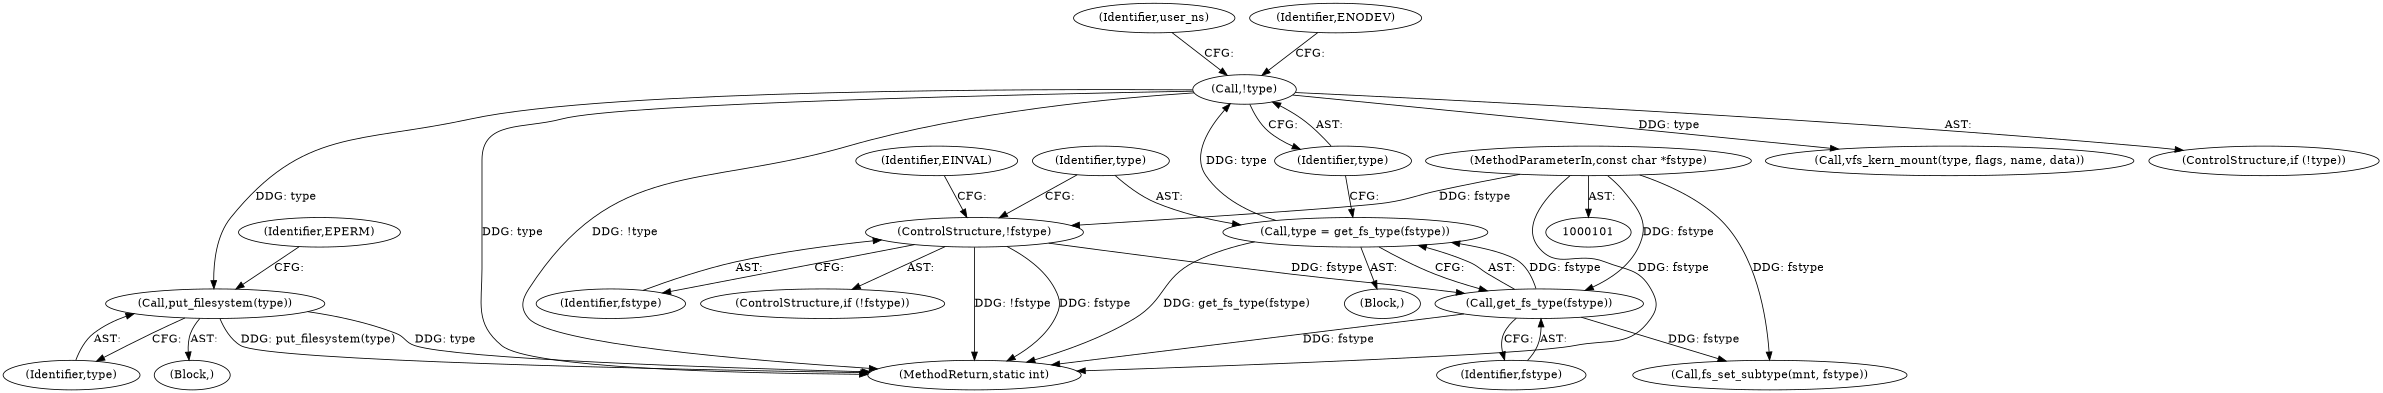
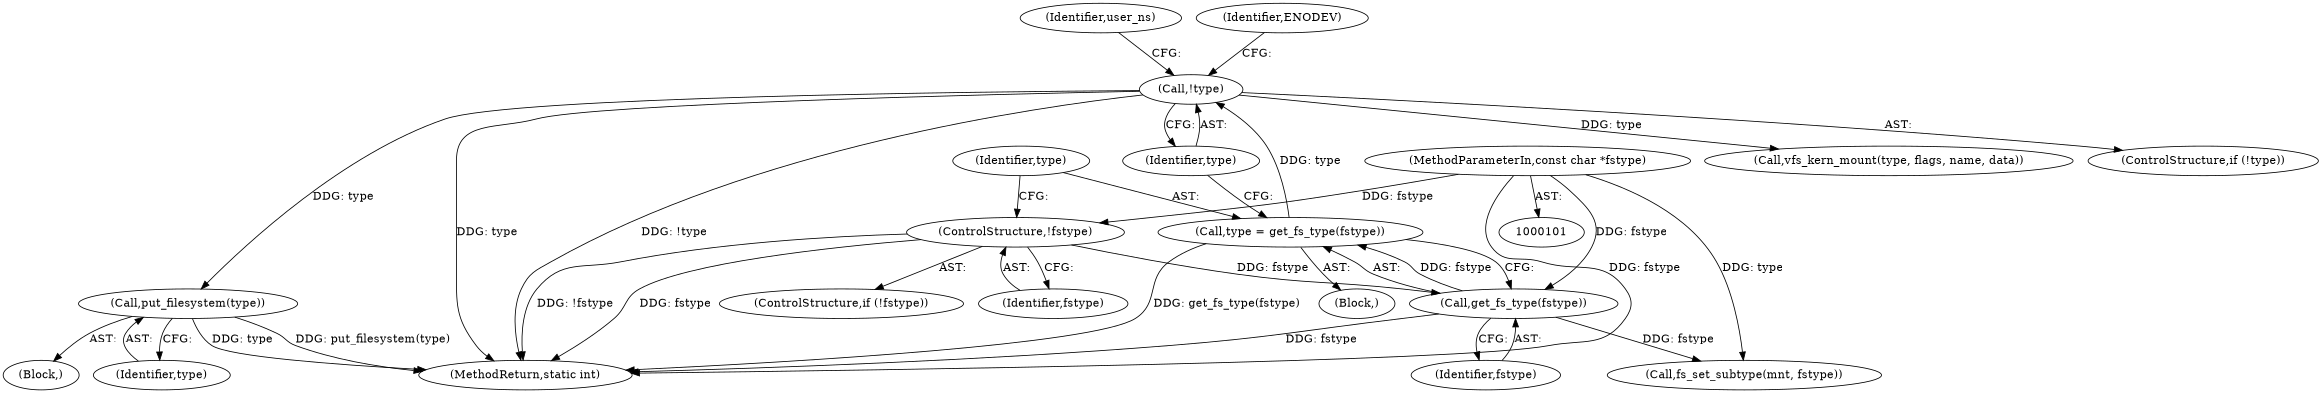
(937, 161) -> none
(319, 232) -> none
(1789, 268) -> (1753, 268)
